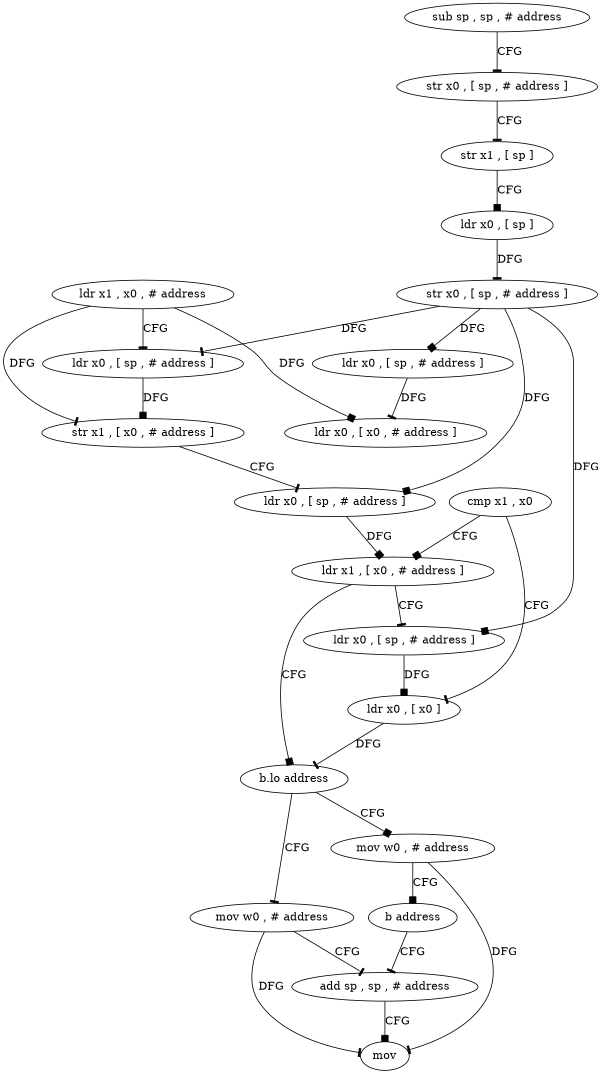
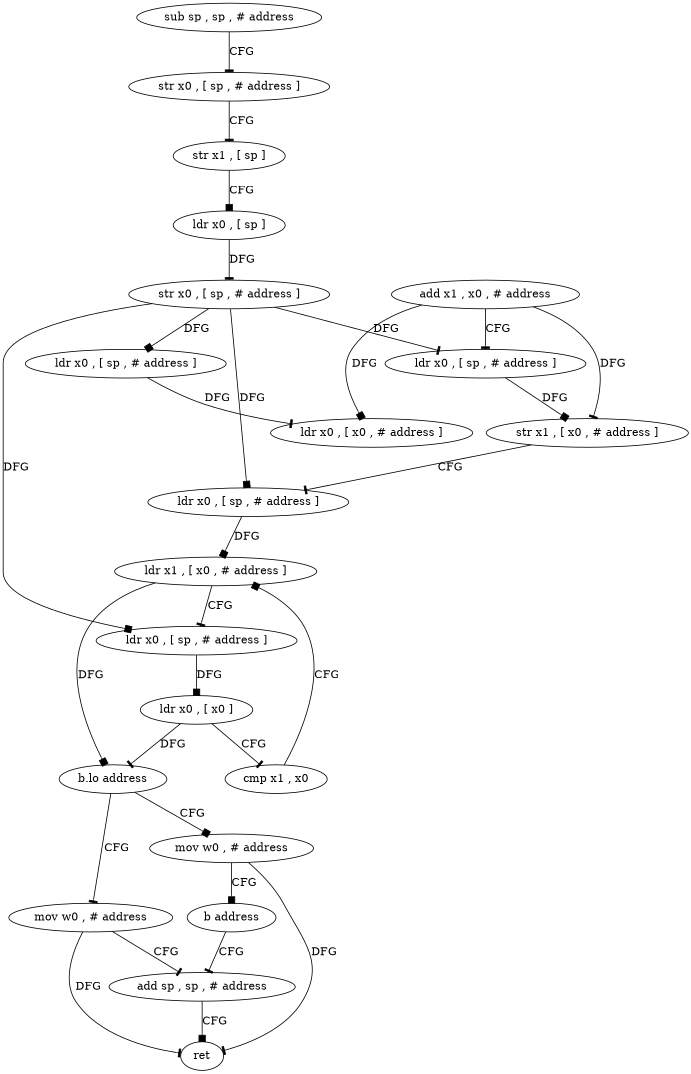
(143, 294) -> (485, 294)
(521, 630) -> (235, 743)
(294, 675) -> (91, 675)
(385, 1056) -> (202, 1056)
